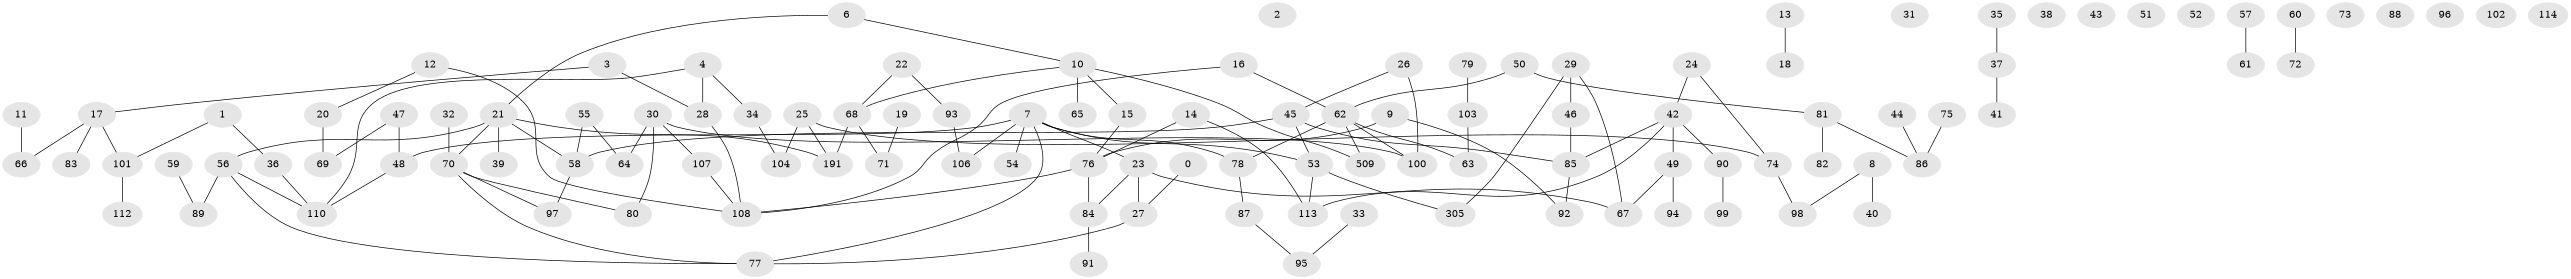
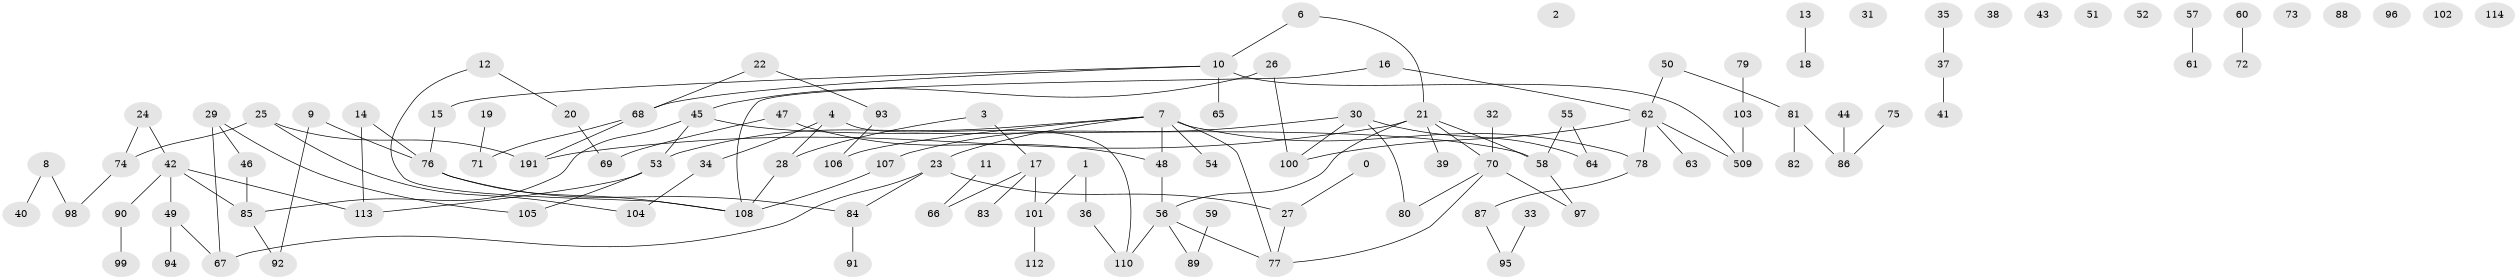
(1468, 145) -> (1743, 140)
(358, 189) -> (1162, 190)
(1455, 214) -> (528, 214)
